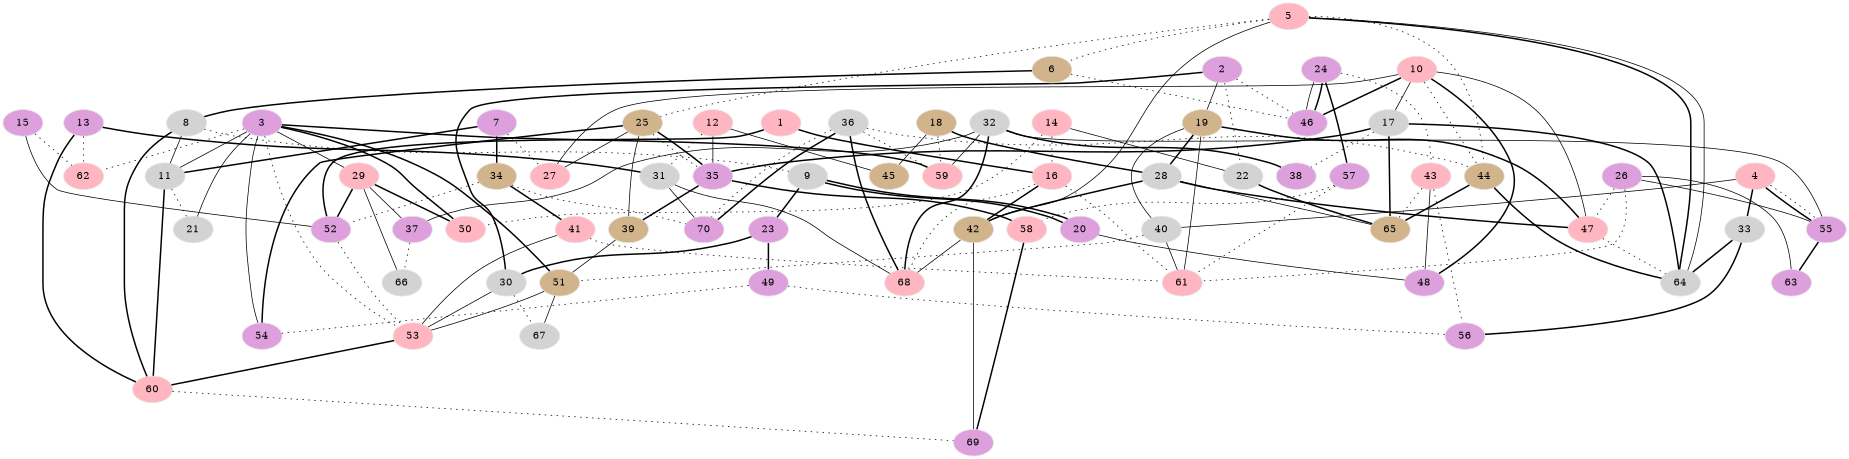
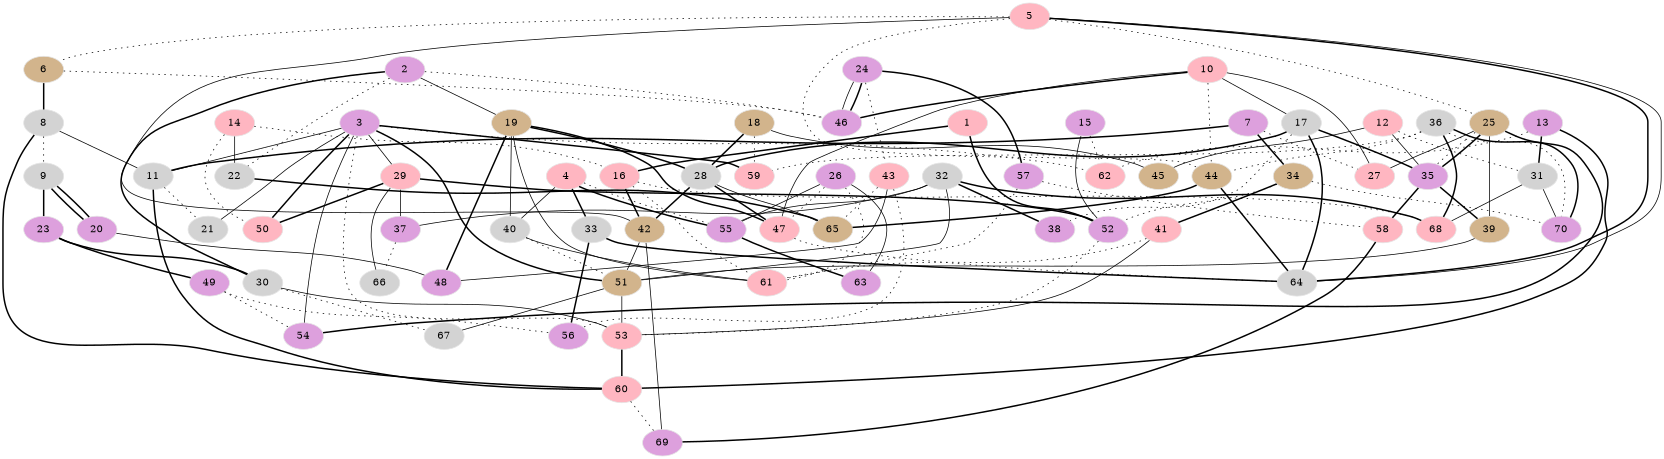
(969, 147) -> (890, 251)
(1513, 175) -> (476, 203)
(1390, 176) -> (1001, 150)
(934, 260) -> (633, 256)
